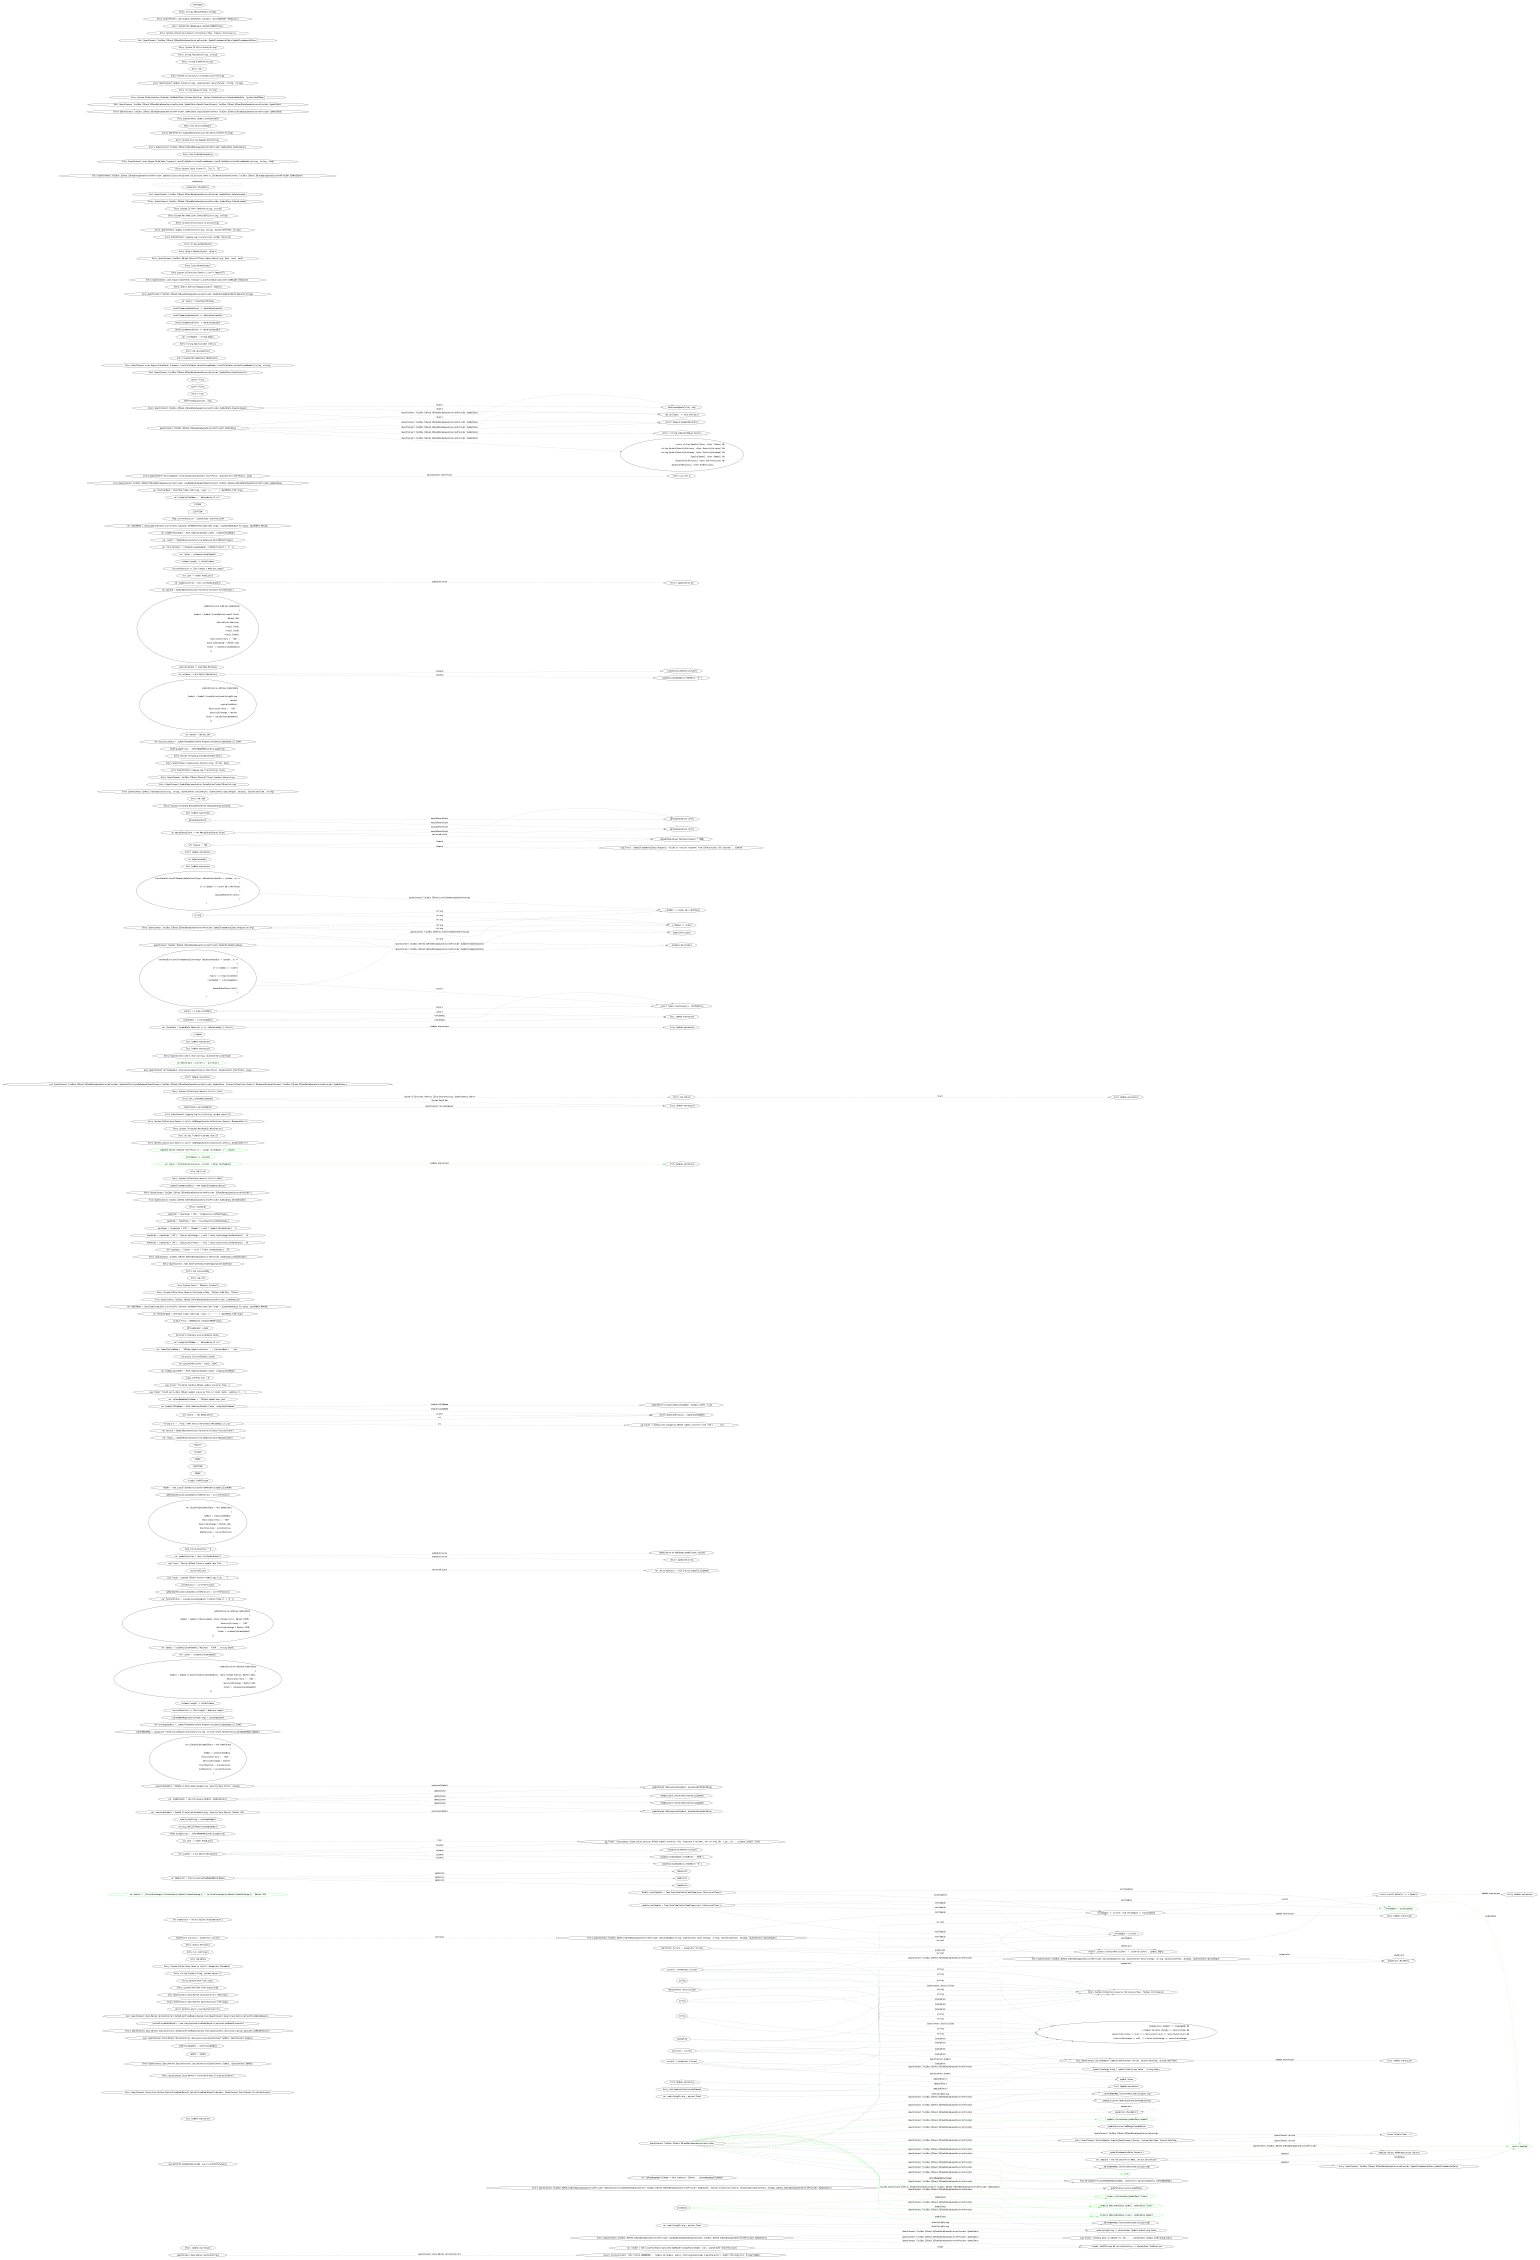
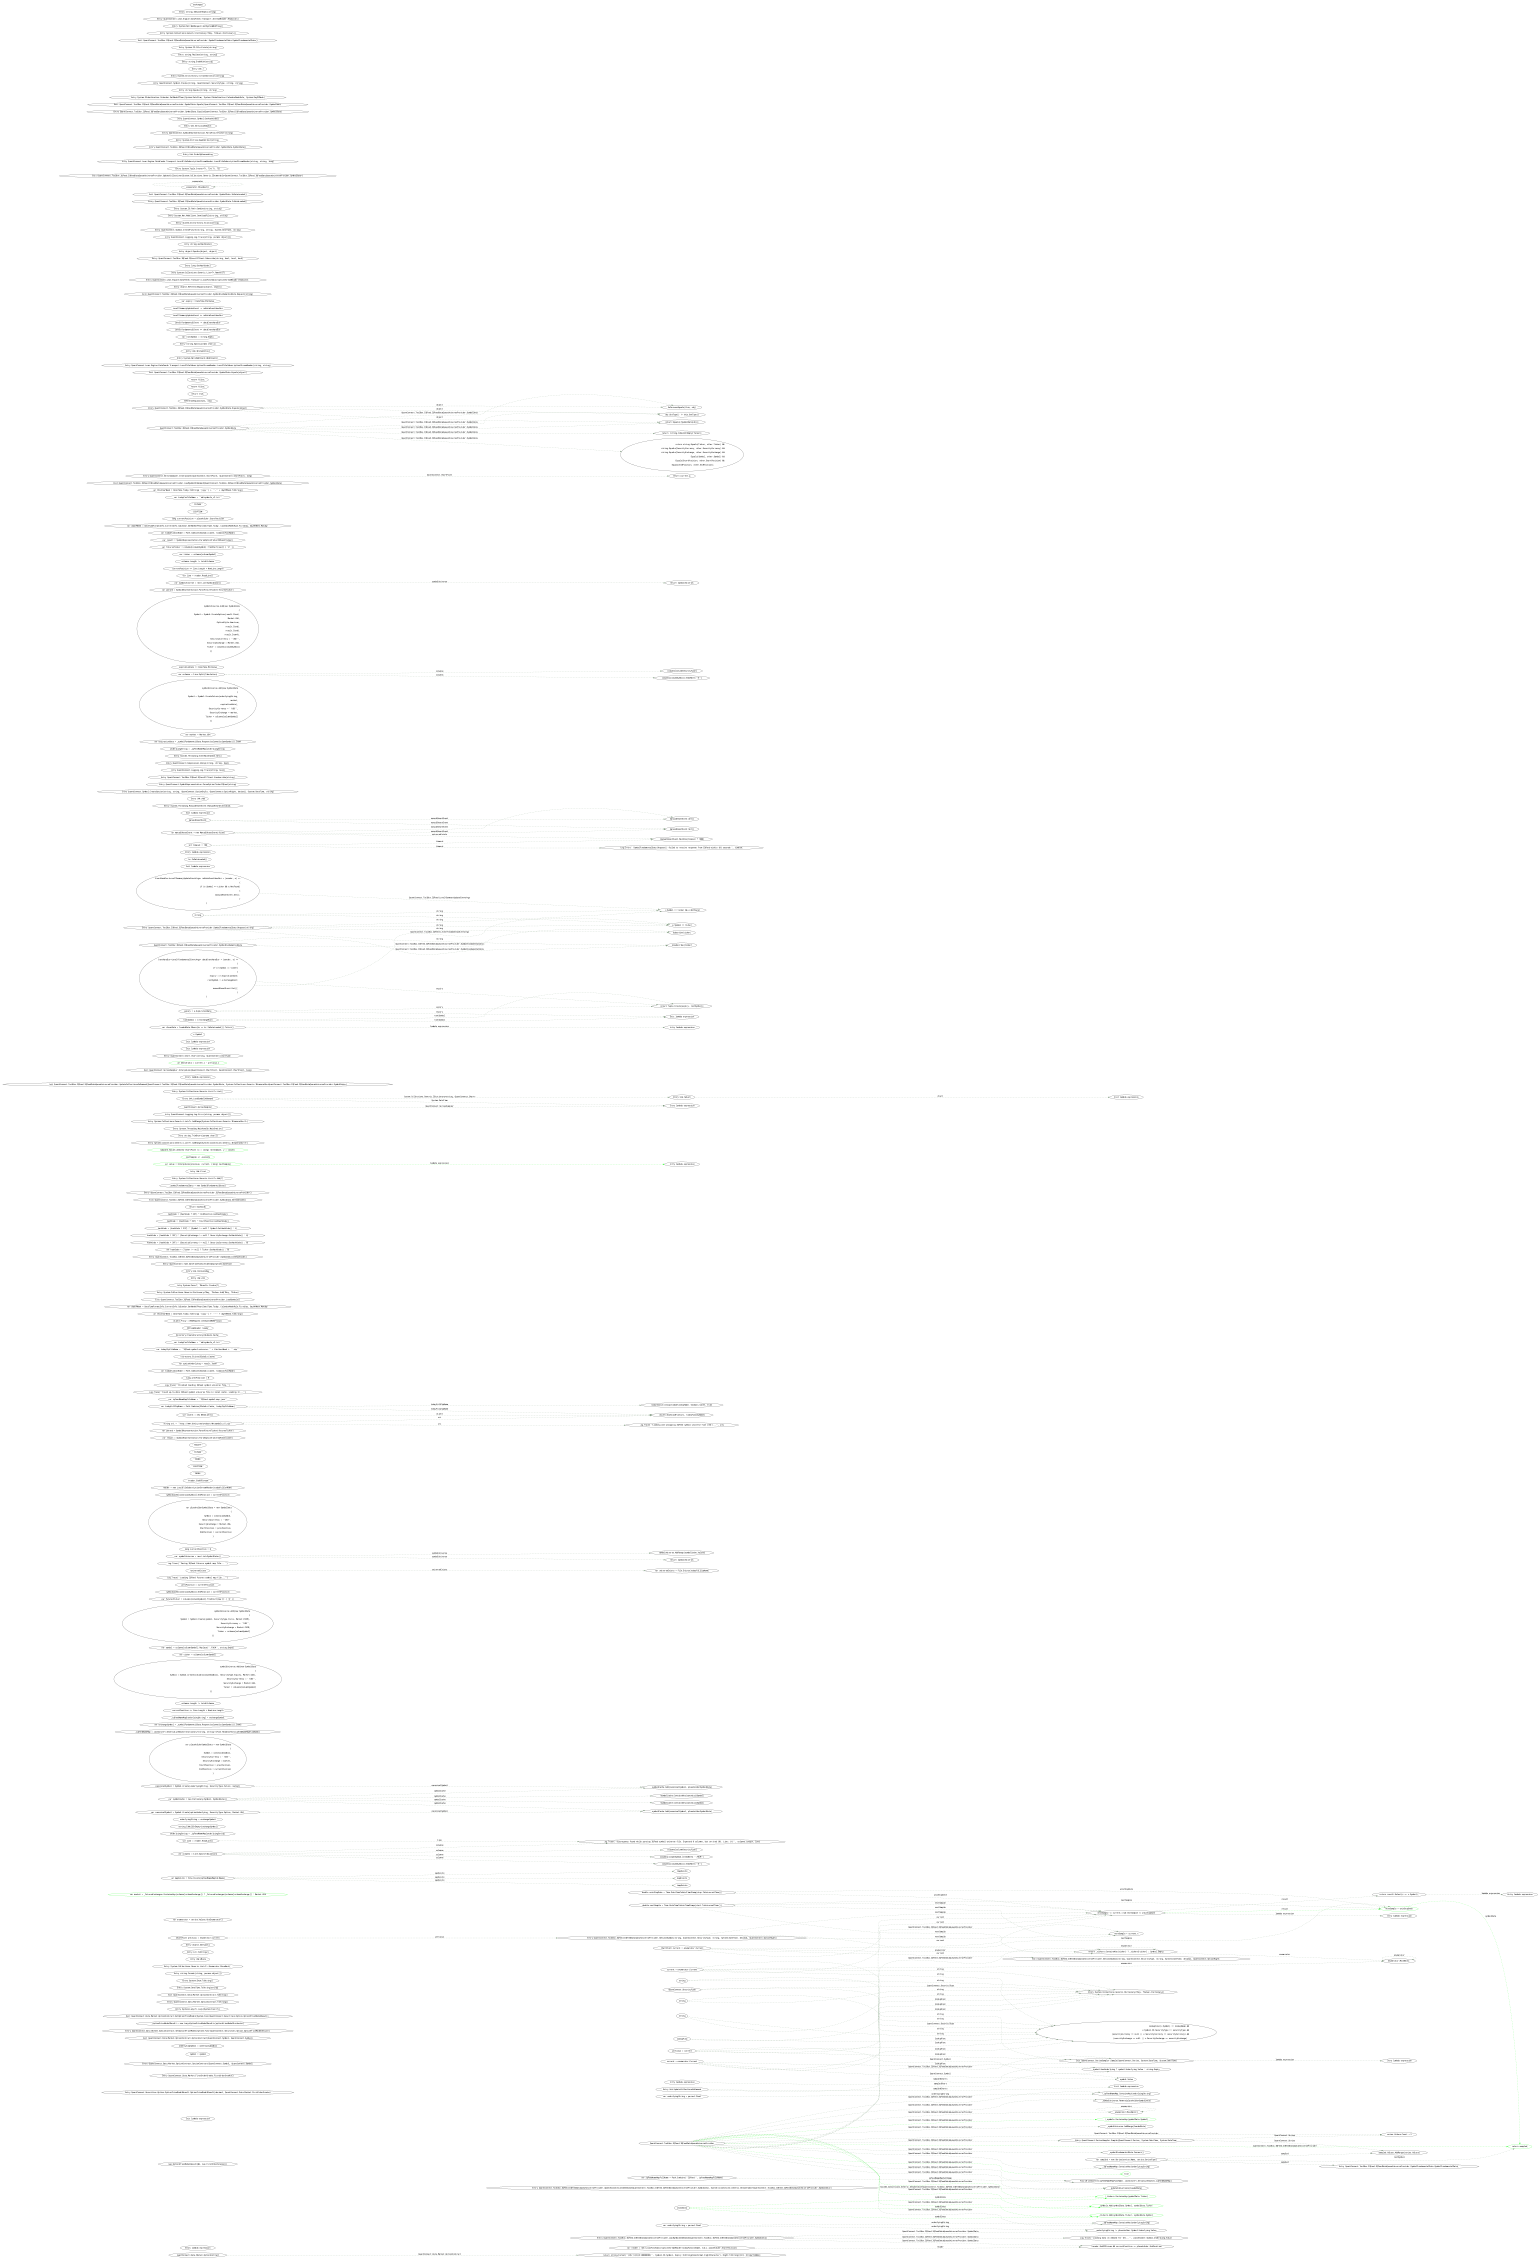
none -> (1272, 1911)
none -> (885, 1920)
none -> (878, 1967)
